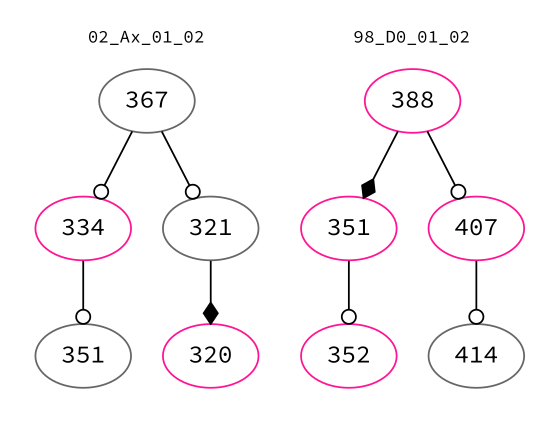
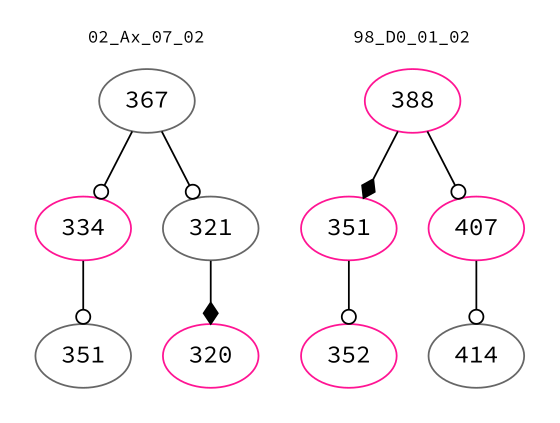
(147, 38) -> (147, 38)
